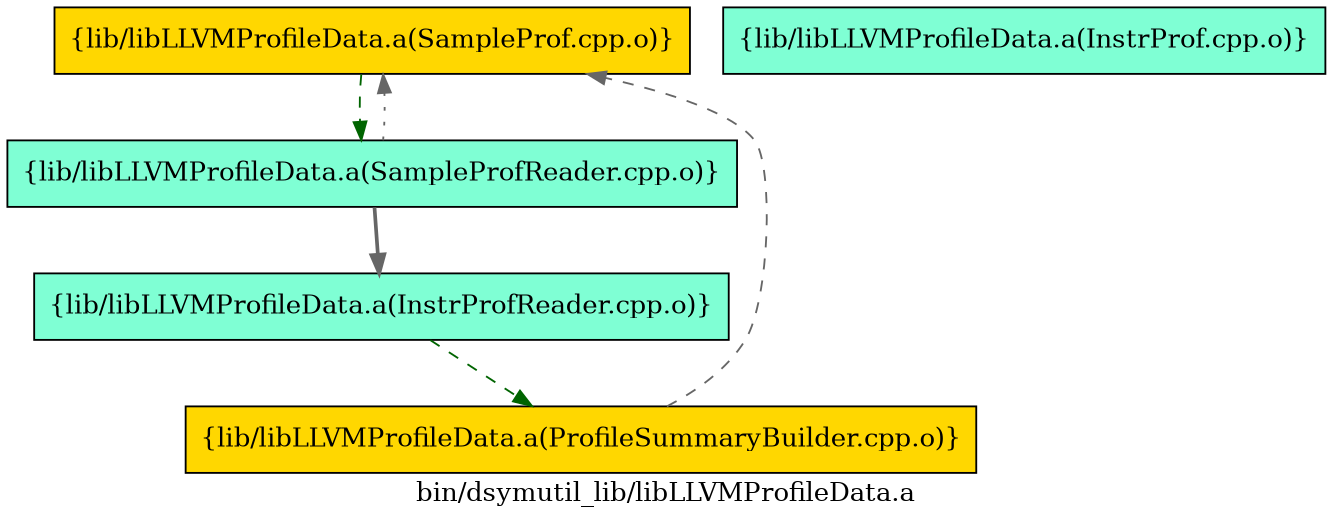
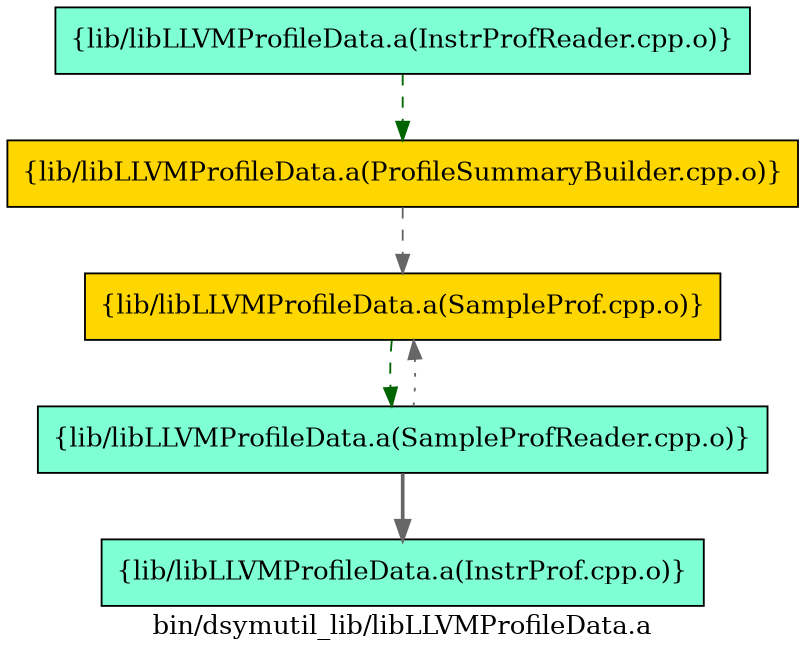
(376, 231) -> (403, 497)
